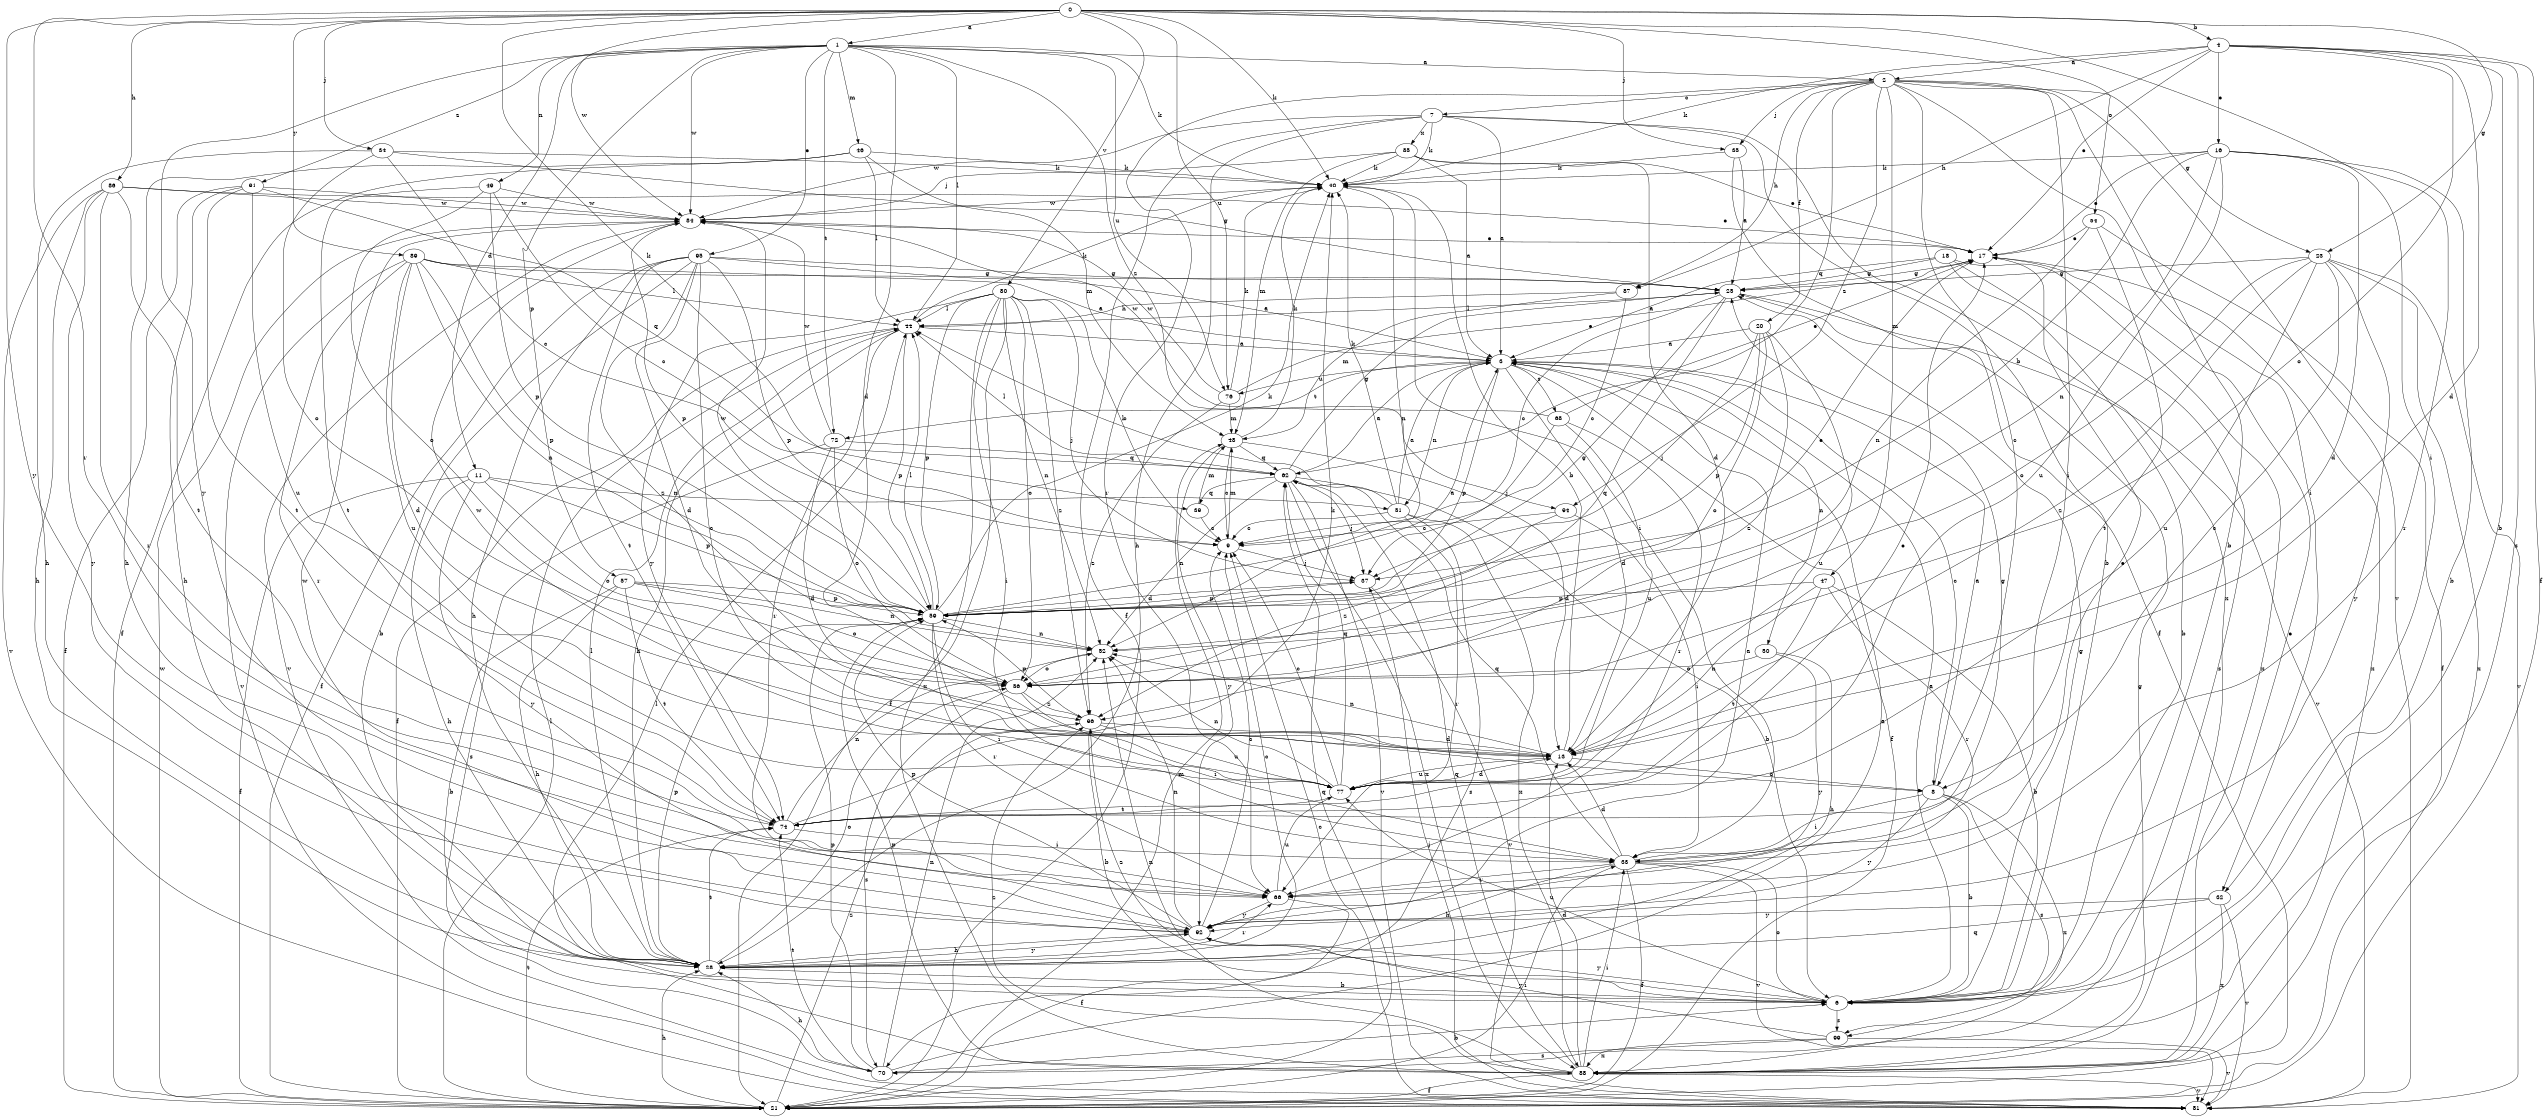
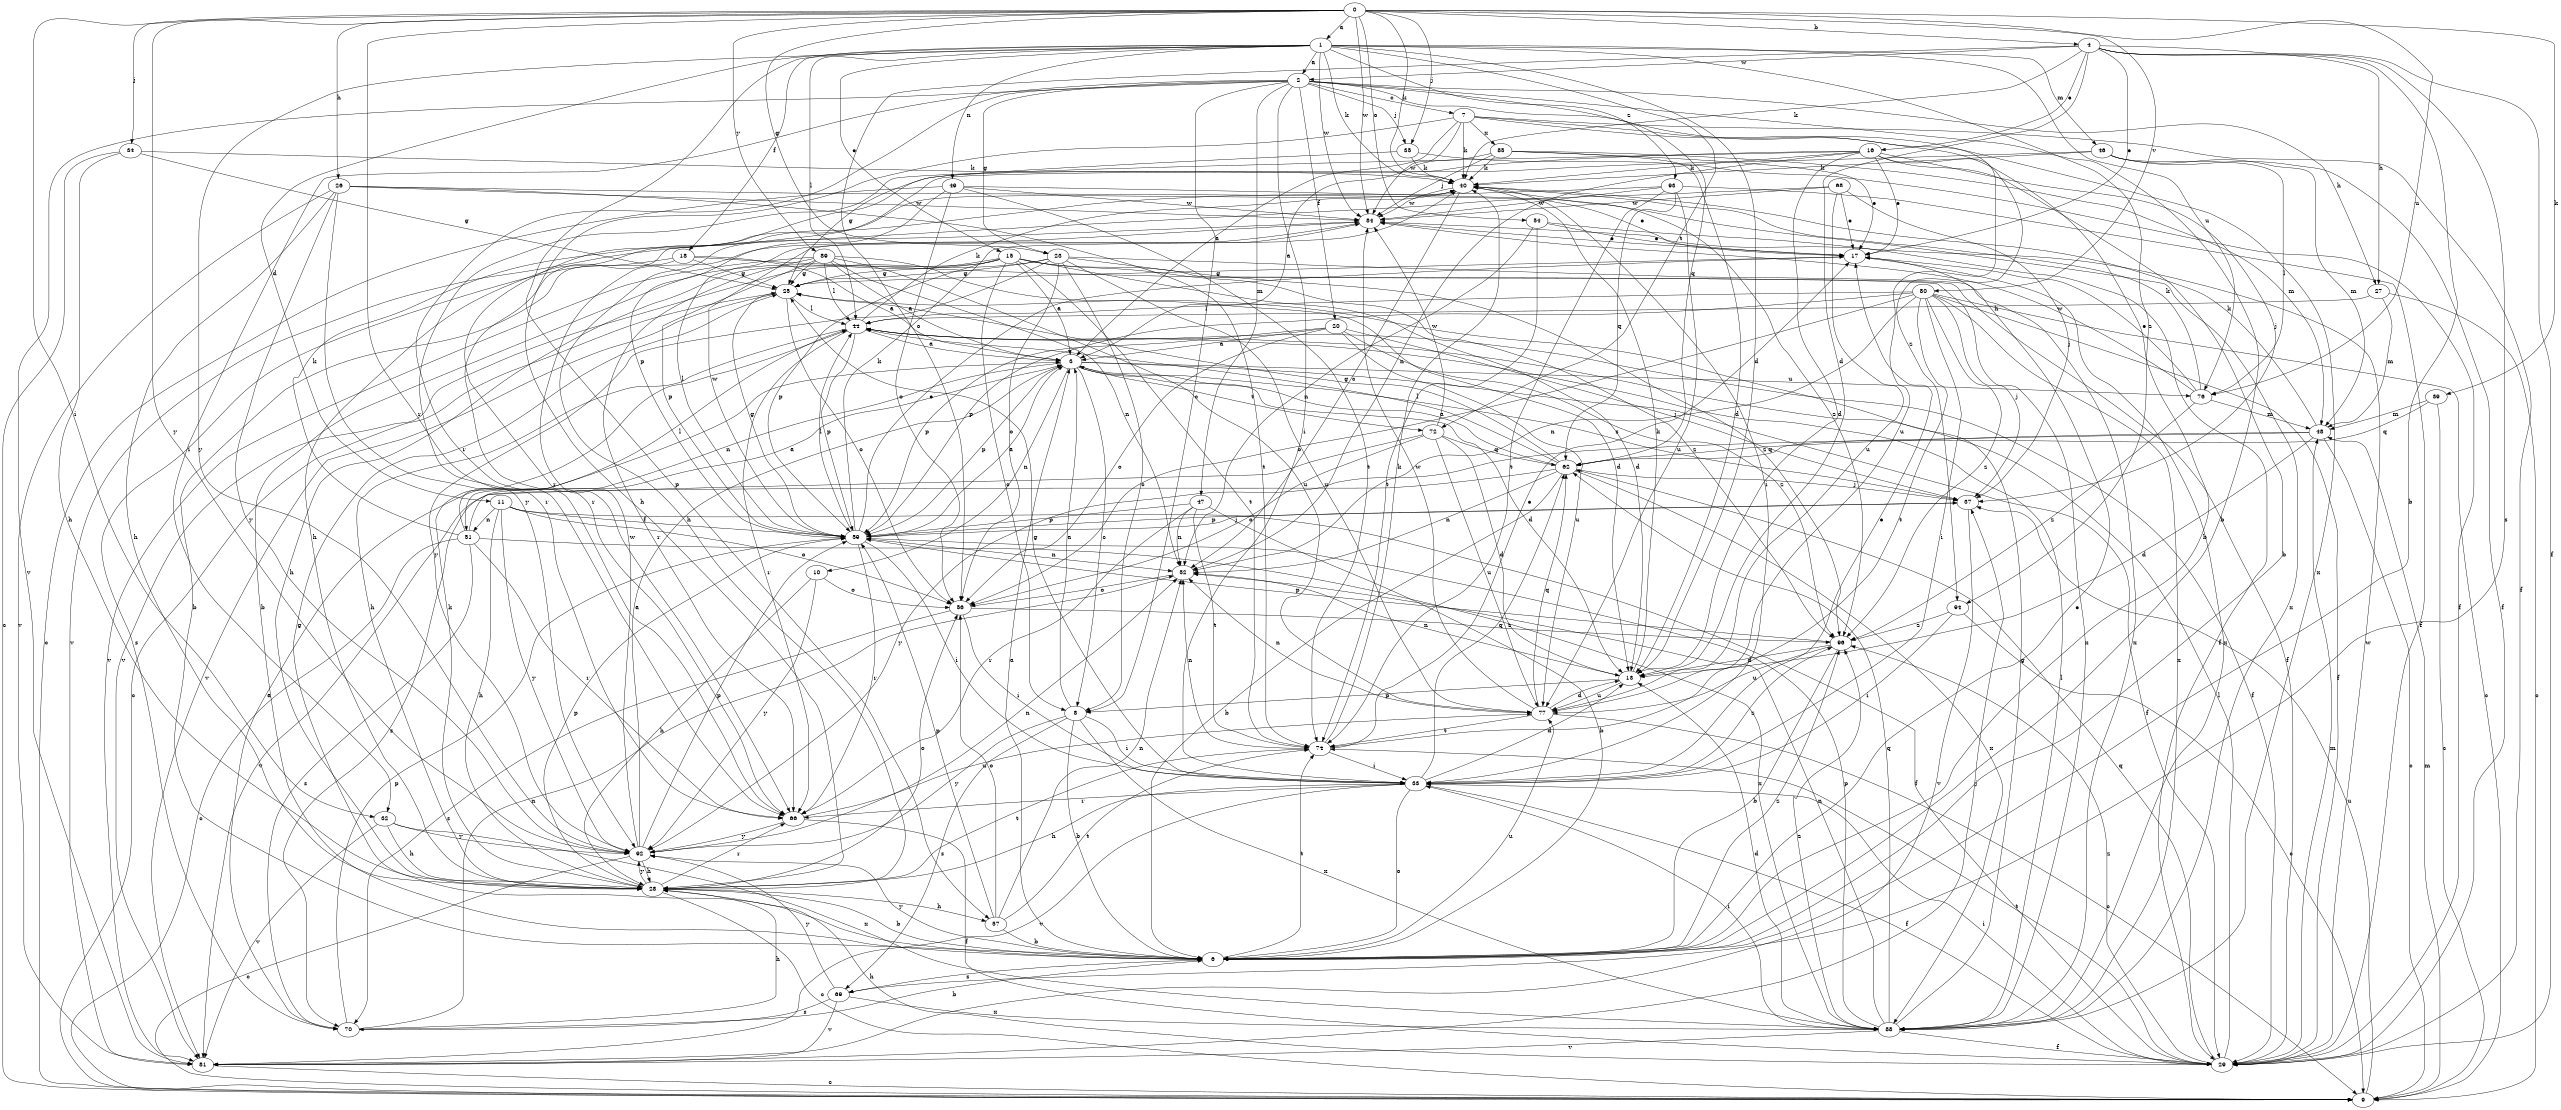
none -> (801, 63)
(2073, 63) -> (1744, 63)
none -> (928, 176)
(112, 186) -> (339, 186)
(253, 186) -> (1672, 186)
(1745, 221) -> (851, 221)
(875, 242) -> (2283, 214)
(699, 256) -> (1010, 256)
none -> (2070, 269)
(1627, 291) -> (2379, 291)
none -> (1769, 318)
(2018, 362) -> (2276, 327)
(1535, 379) -> (1496, 414)
(684, 419) -> (683, 379)
(1404, 419) -> (1354, 379)
(1571, 476) -> (1658, 432)
(1235, 482) -> (2029, 441)
(1605, 493) -> (861, 450)
(465, 540) -> none
(708, 546) -> (645, 520)
(1976, 554) -> (1531, 325)
(652, 564) -> (1901, 520)
(1306, 564) -> (2349, 801)
none -> (1487, 578)
(1392, 589) -> (751, 419)
(1150, 599) -> (1237, 520)
(592, 652) -> (450, 608)
(1766, 652) -> (817, 573)
(1706, 672) -> (1178, 532)
none -> (1694, 764)
(1771, 775) -> (1388, 696)
(550, 813) -> (824, 896)
(1976, 933) -> (412, 854)
(797, 976) -> (1301, 883)
(1837, 1038) -> (839, 995)
(774, 1109) -> (2222, 1065)
